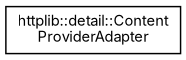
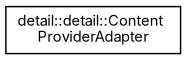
(93, 30) -> (93, 30)
